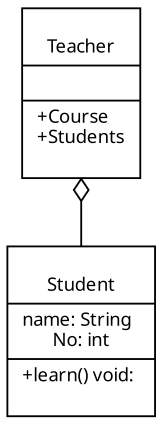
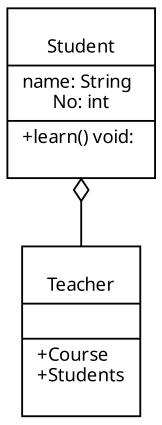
(81, 224) -> (81, 224)
